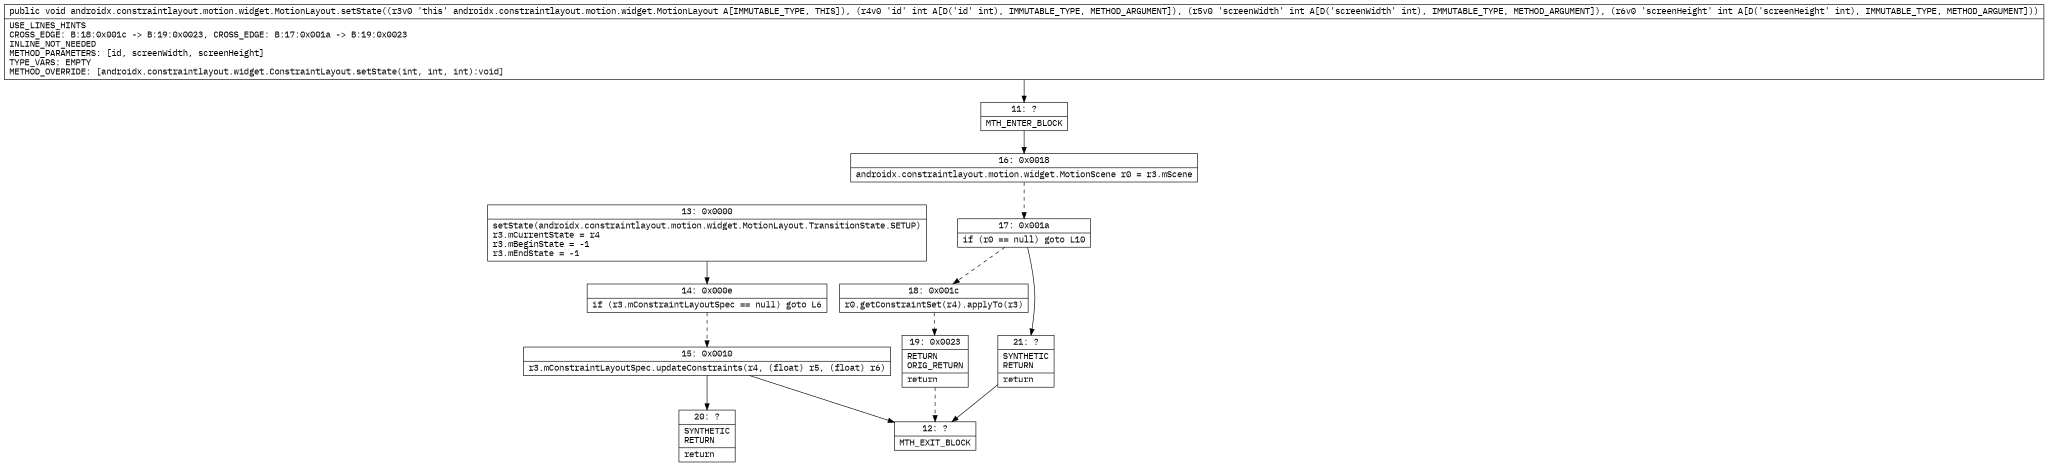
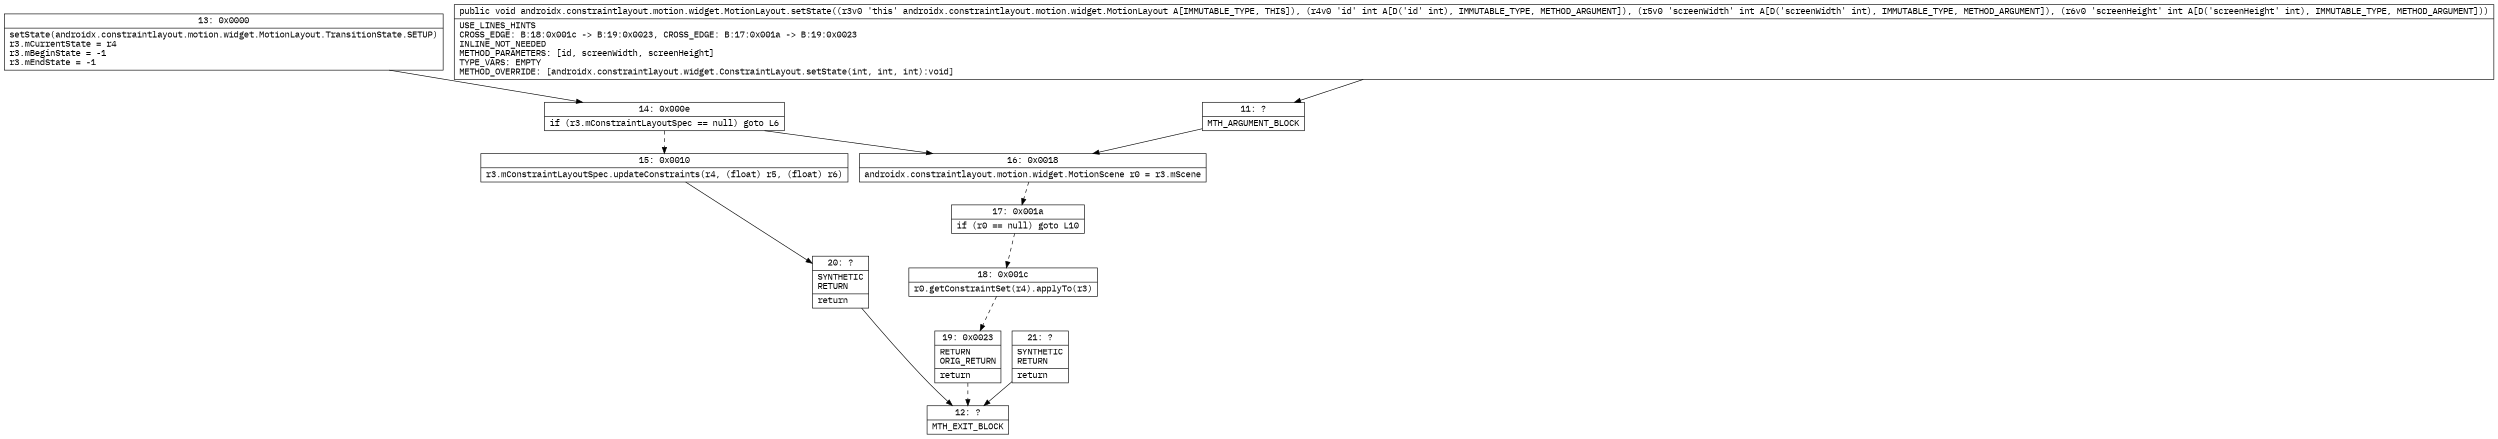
(1024, 123) -> (1253, 123)
none -> (846, 142)
(1034, 288) -> none
(819, 398) -> (903, 356)
